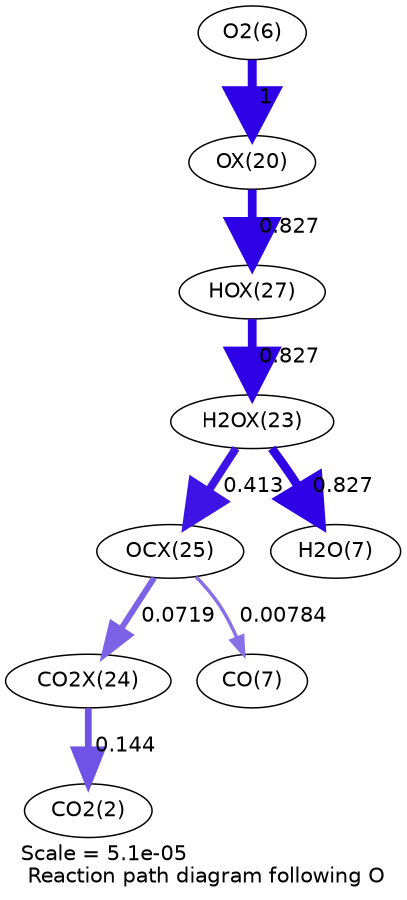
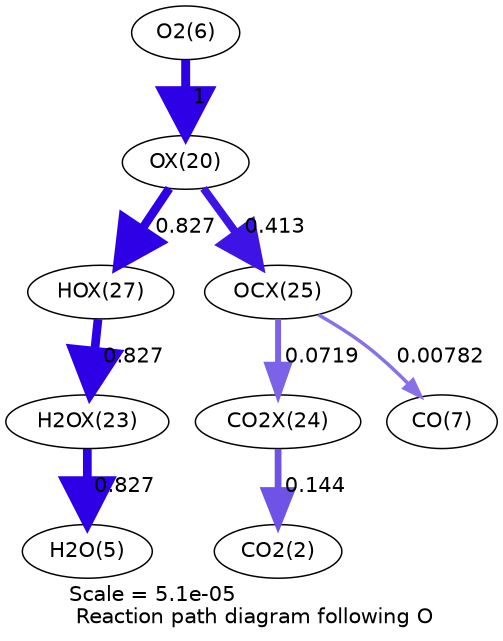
(222, 470) -> (220, 211)
(336, 551) -> (87, 551)
(281, 616) -> (438, 357)
